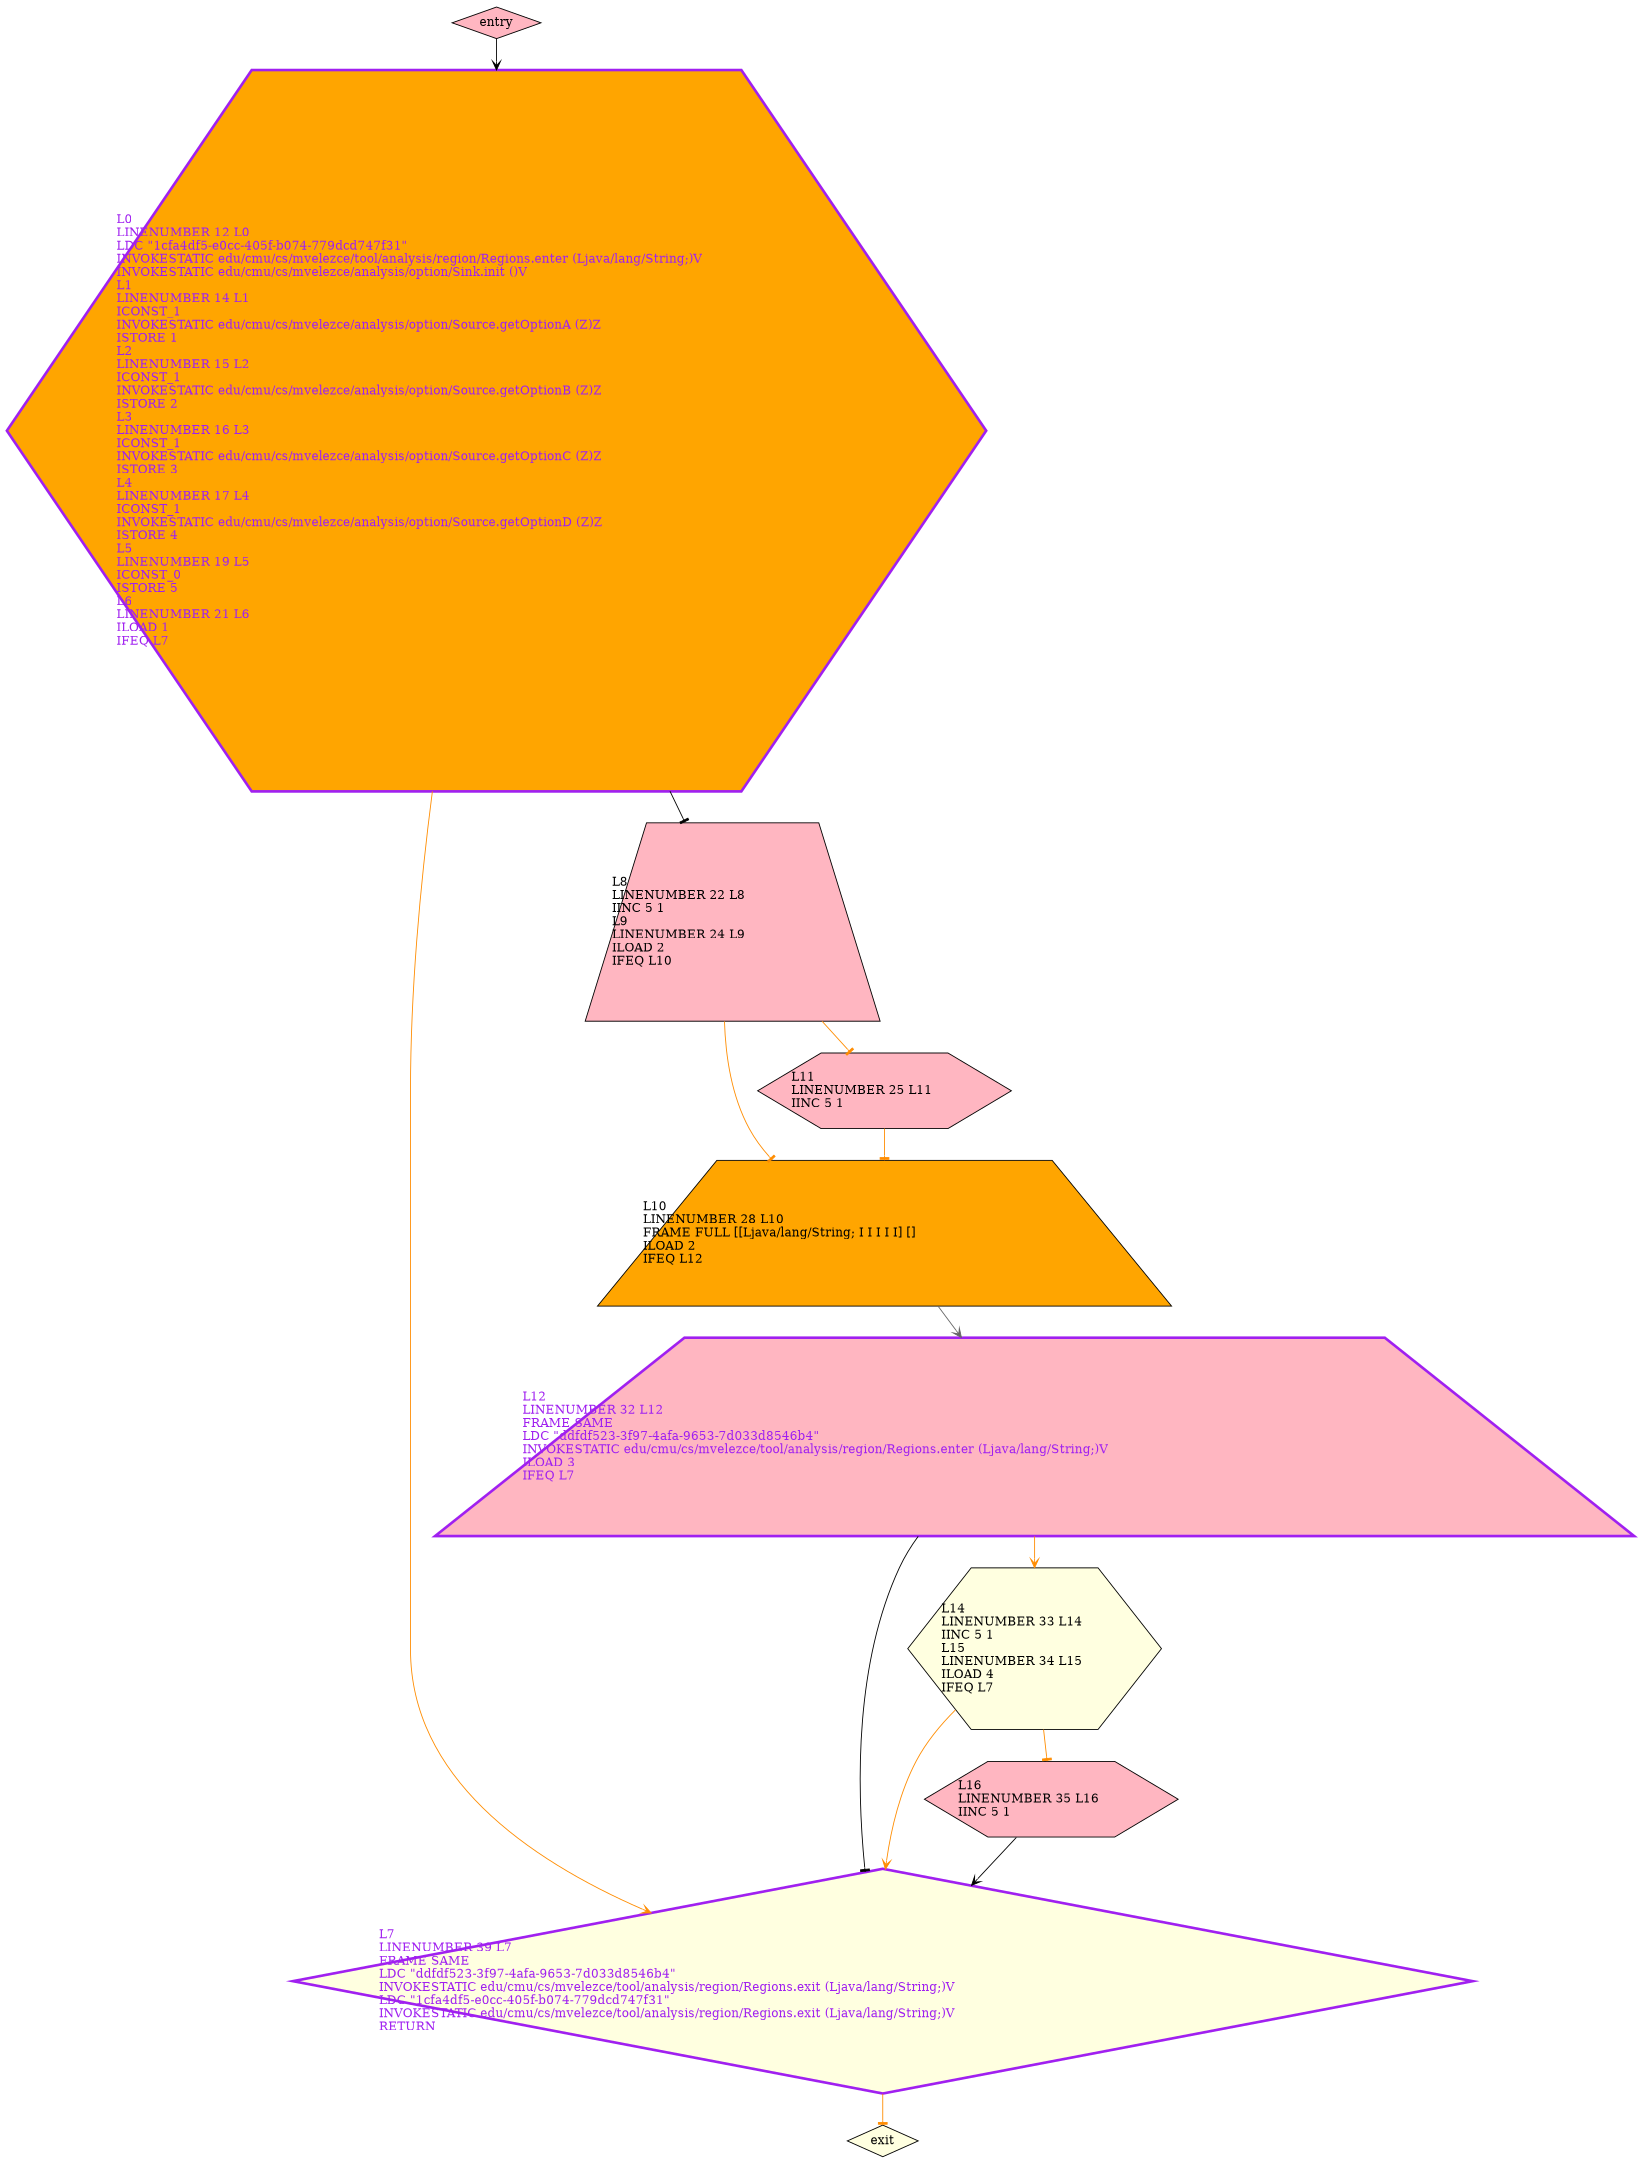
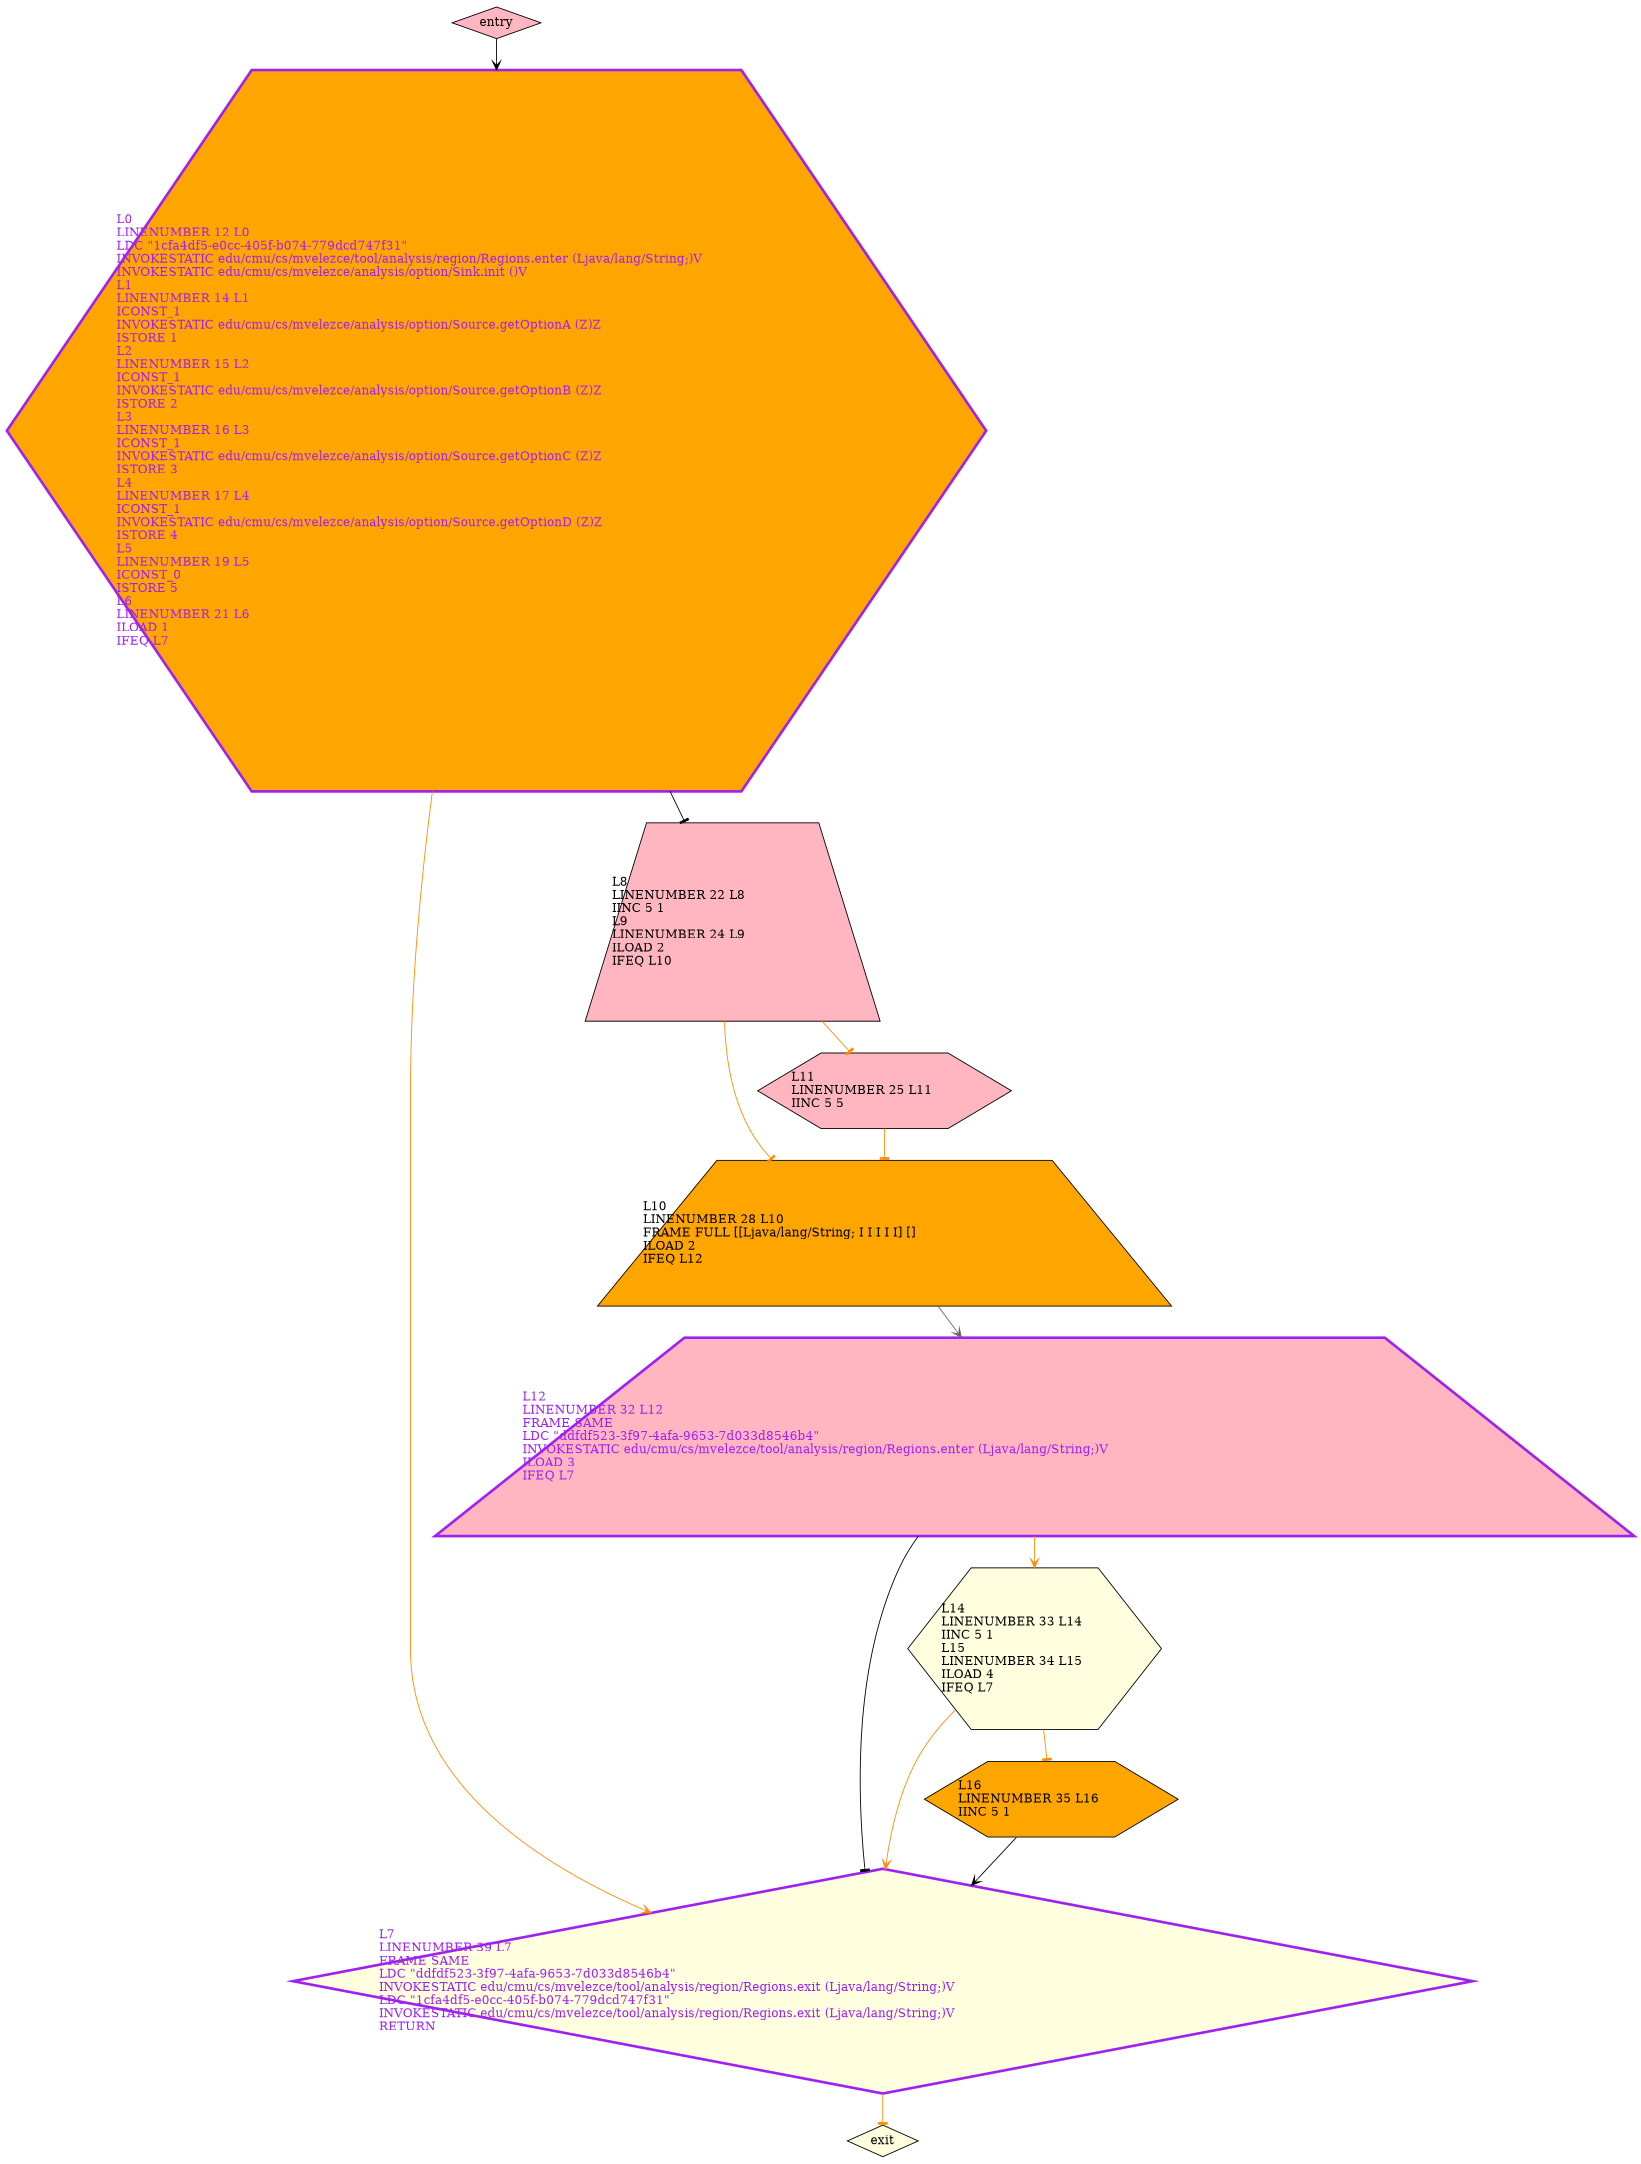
(885, 1091) -> (885, 1091)
(1051, 1799) -> (1051, 1799)
